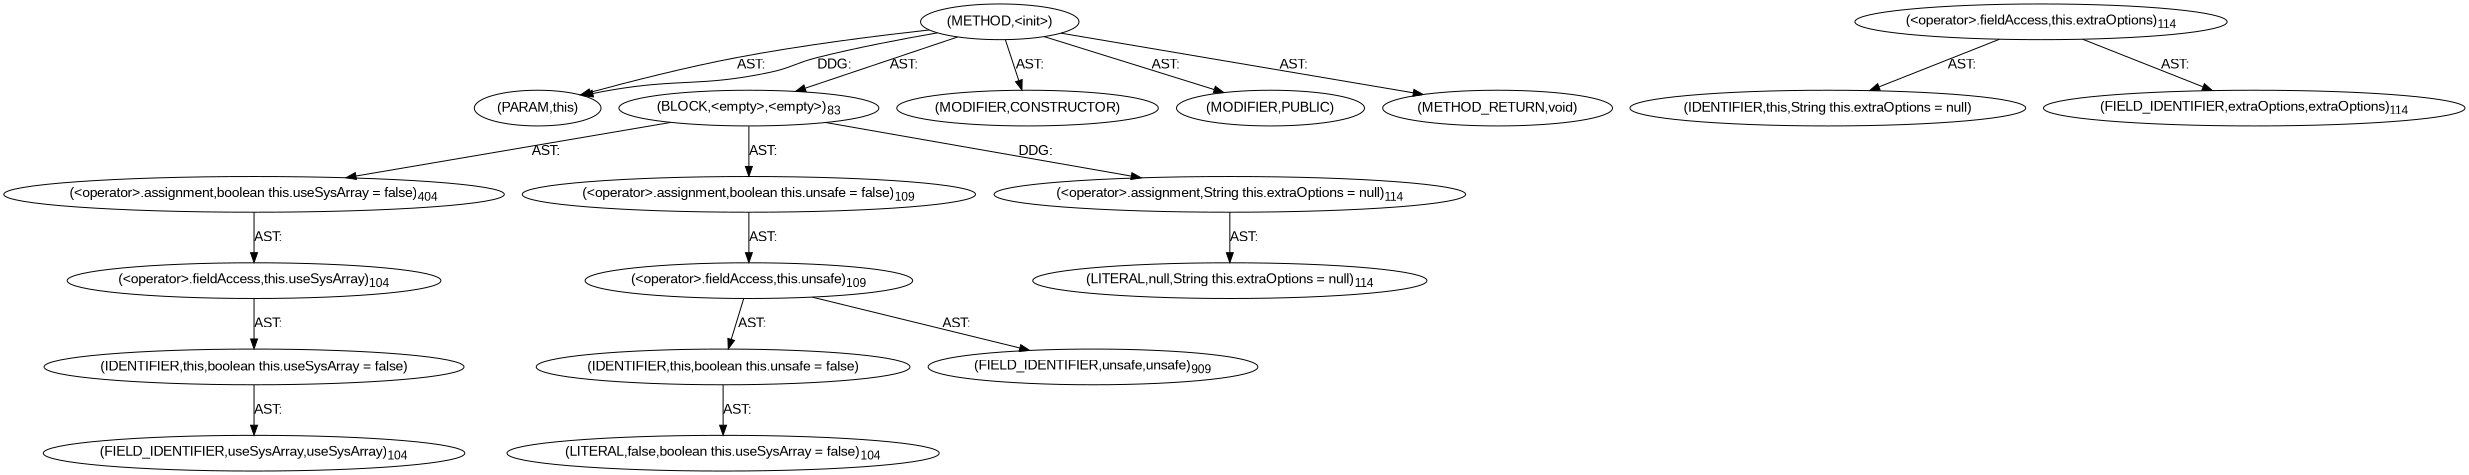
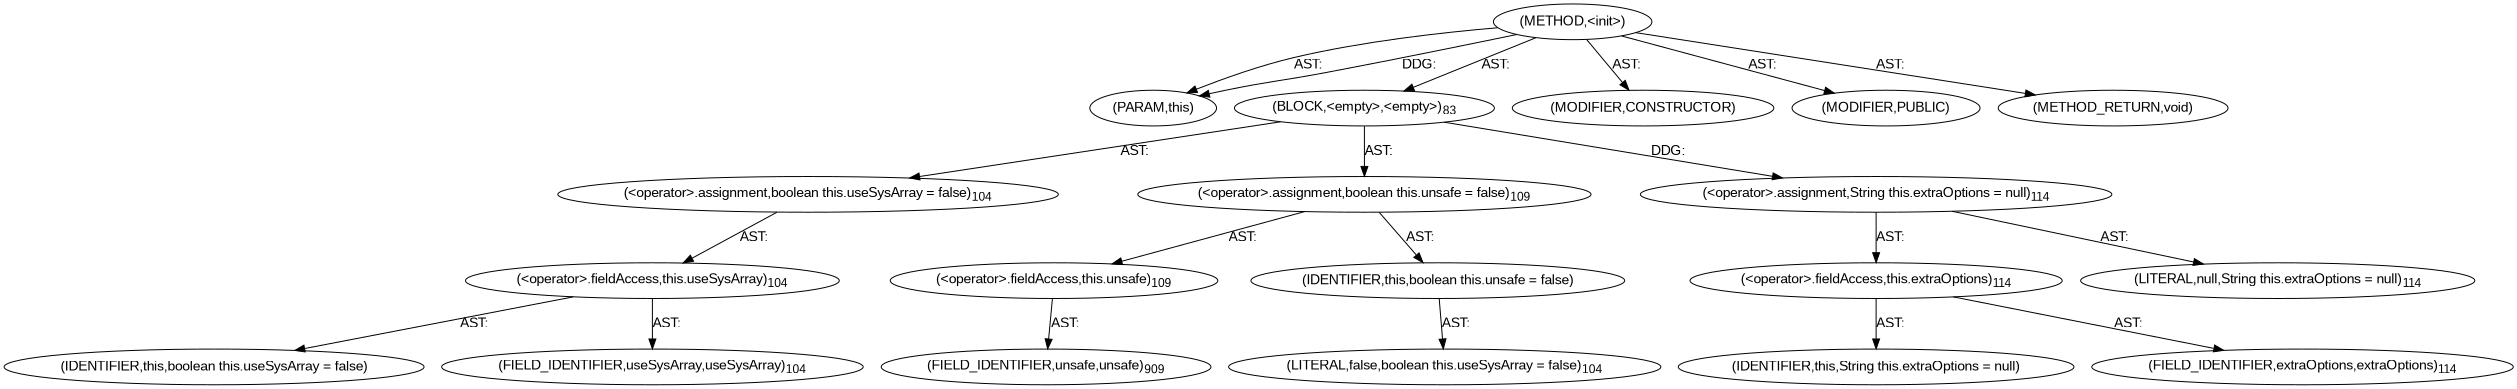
(428, 193) -> (982, 193)
none -> (1876, 233)
(737, 319) -> (1398, 234)
(254, 405) -> (652, 319)
